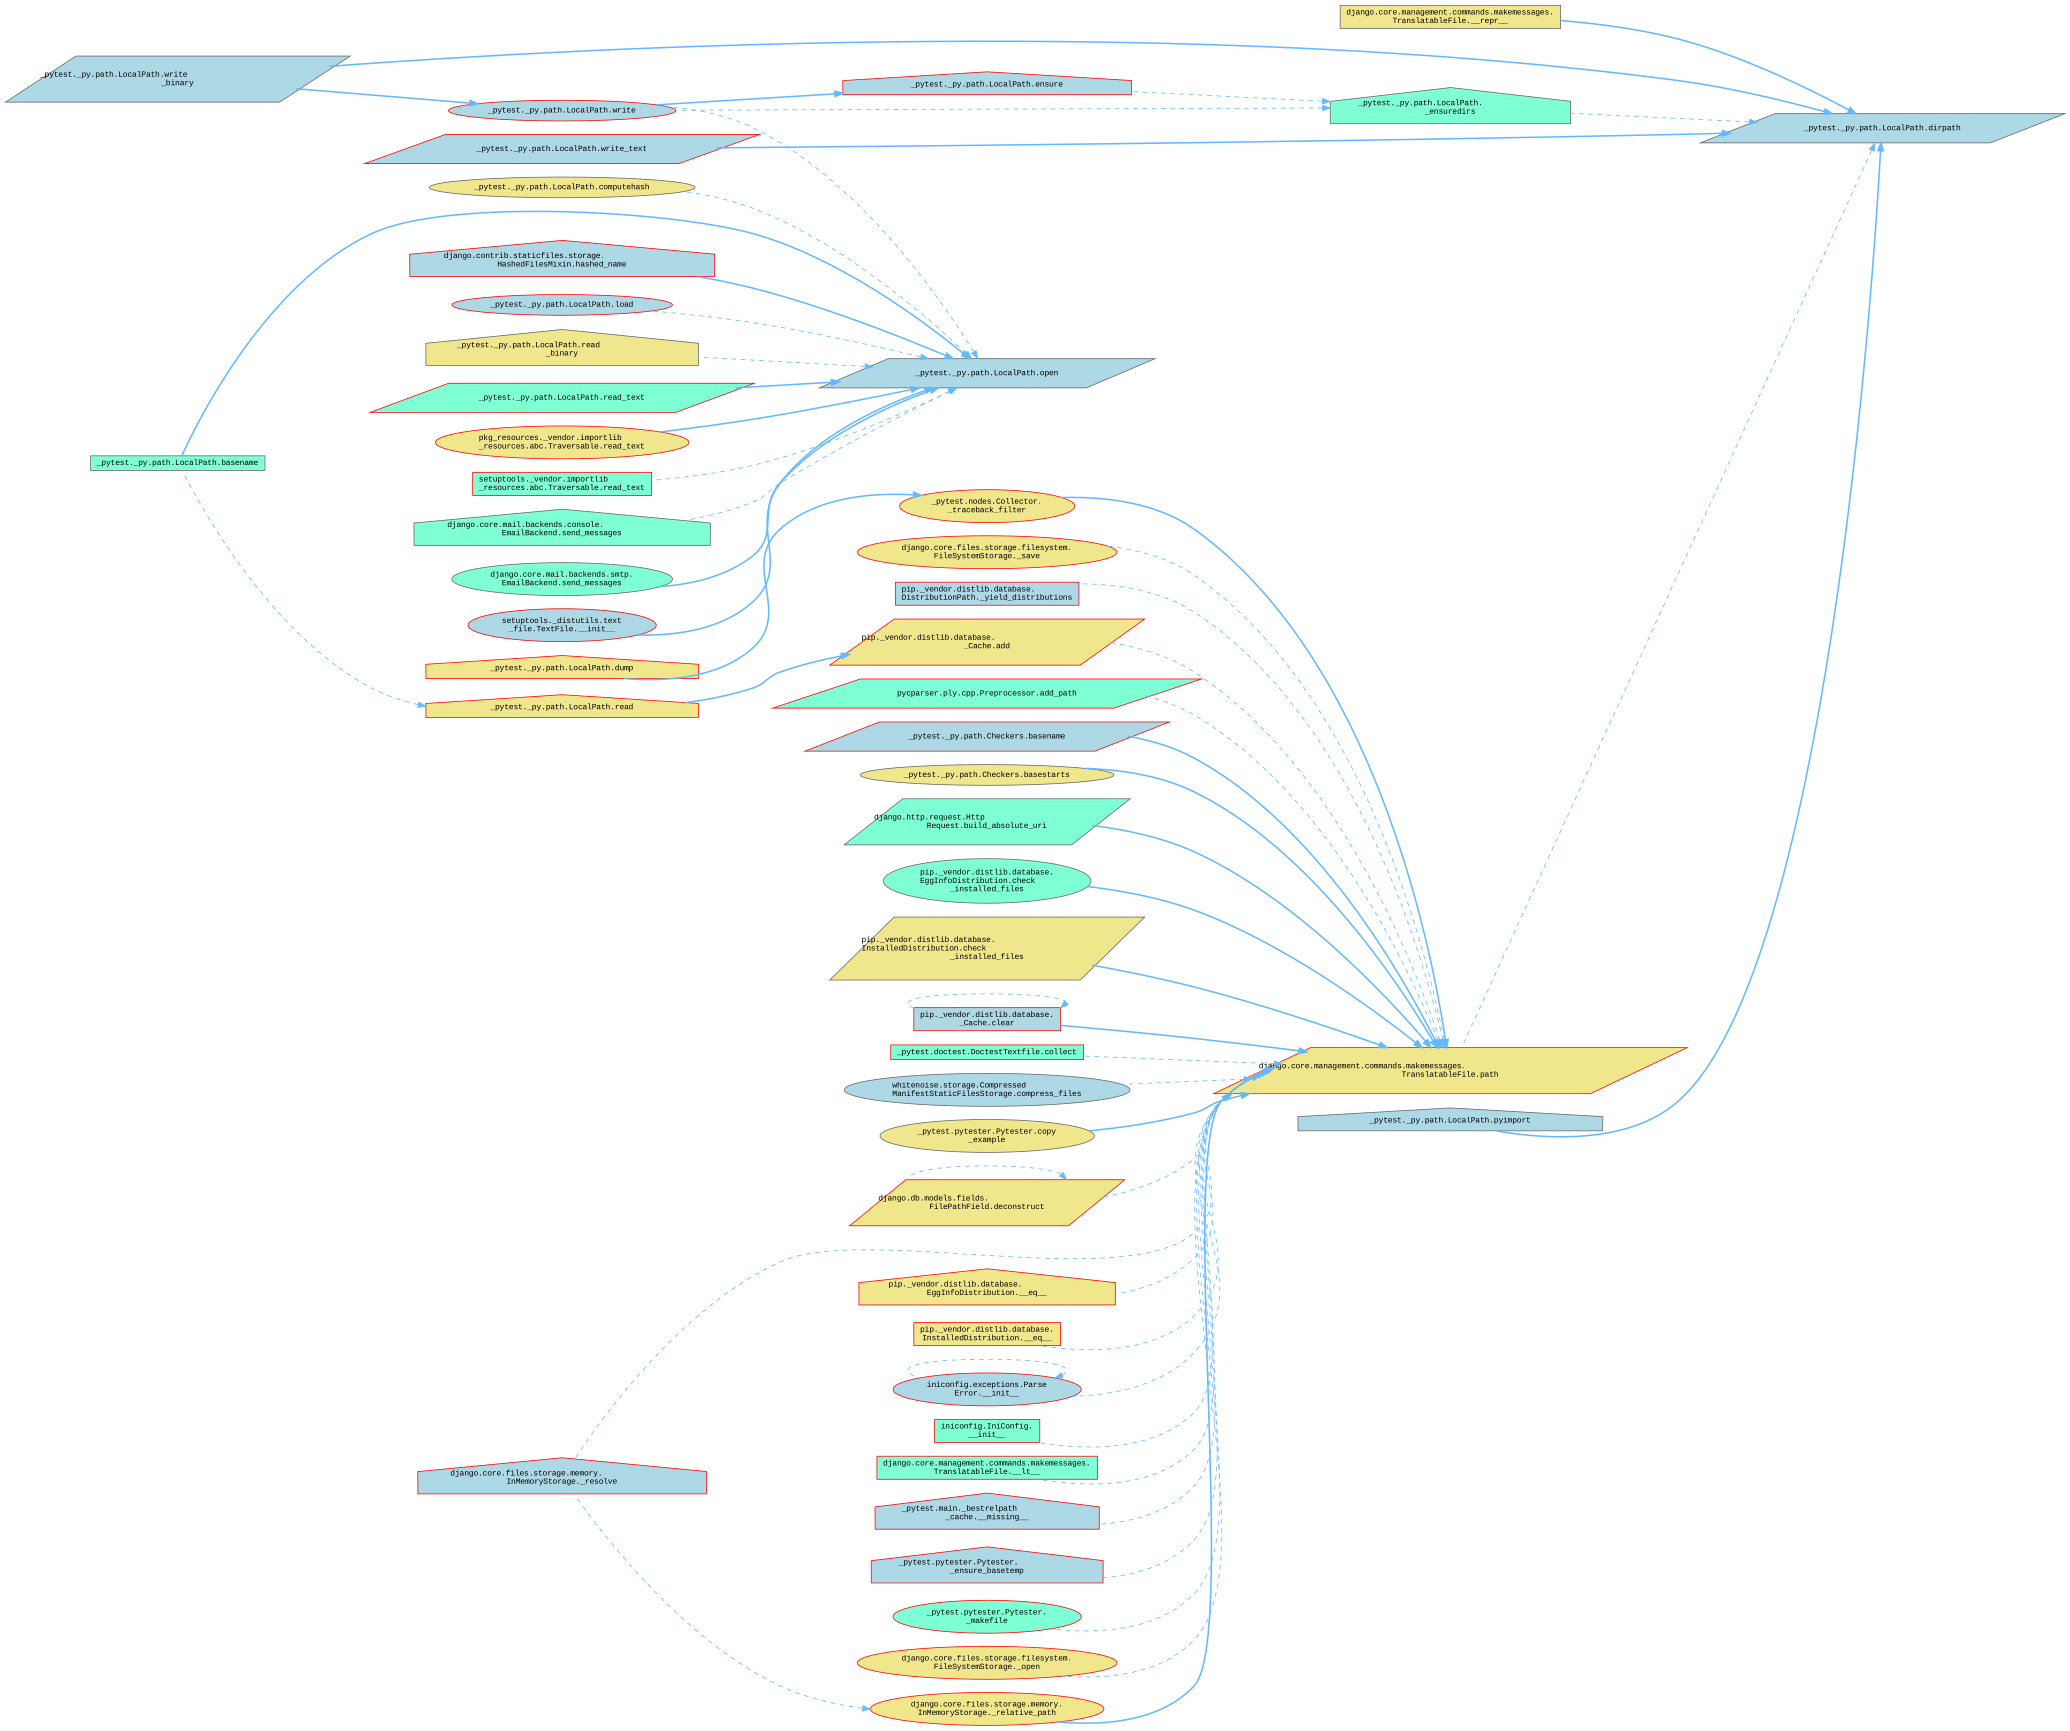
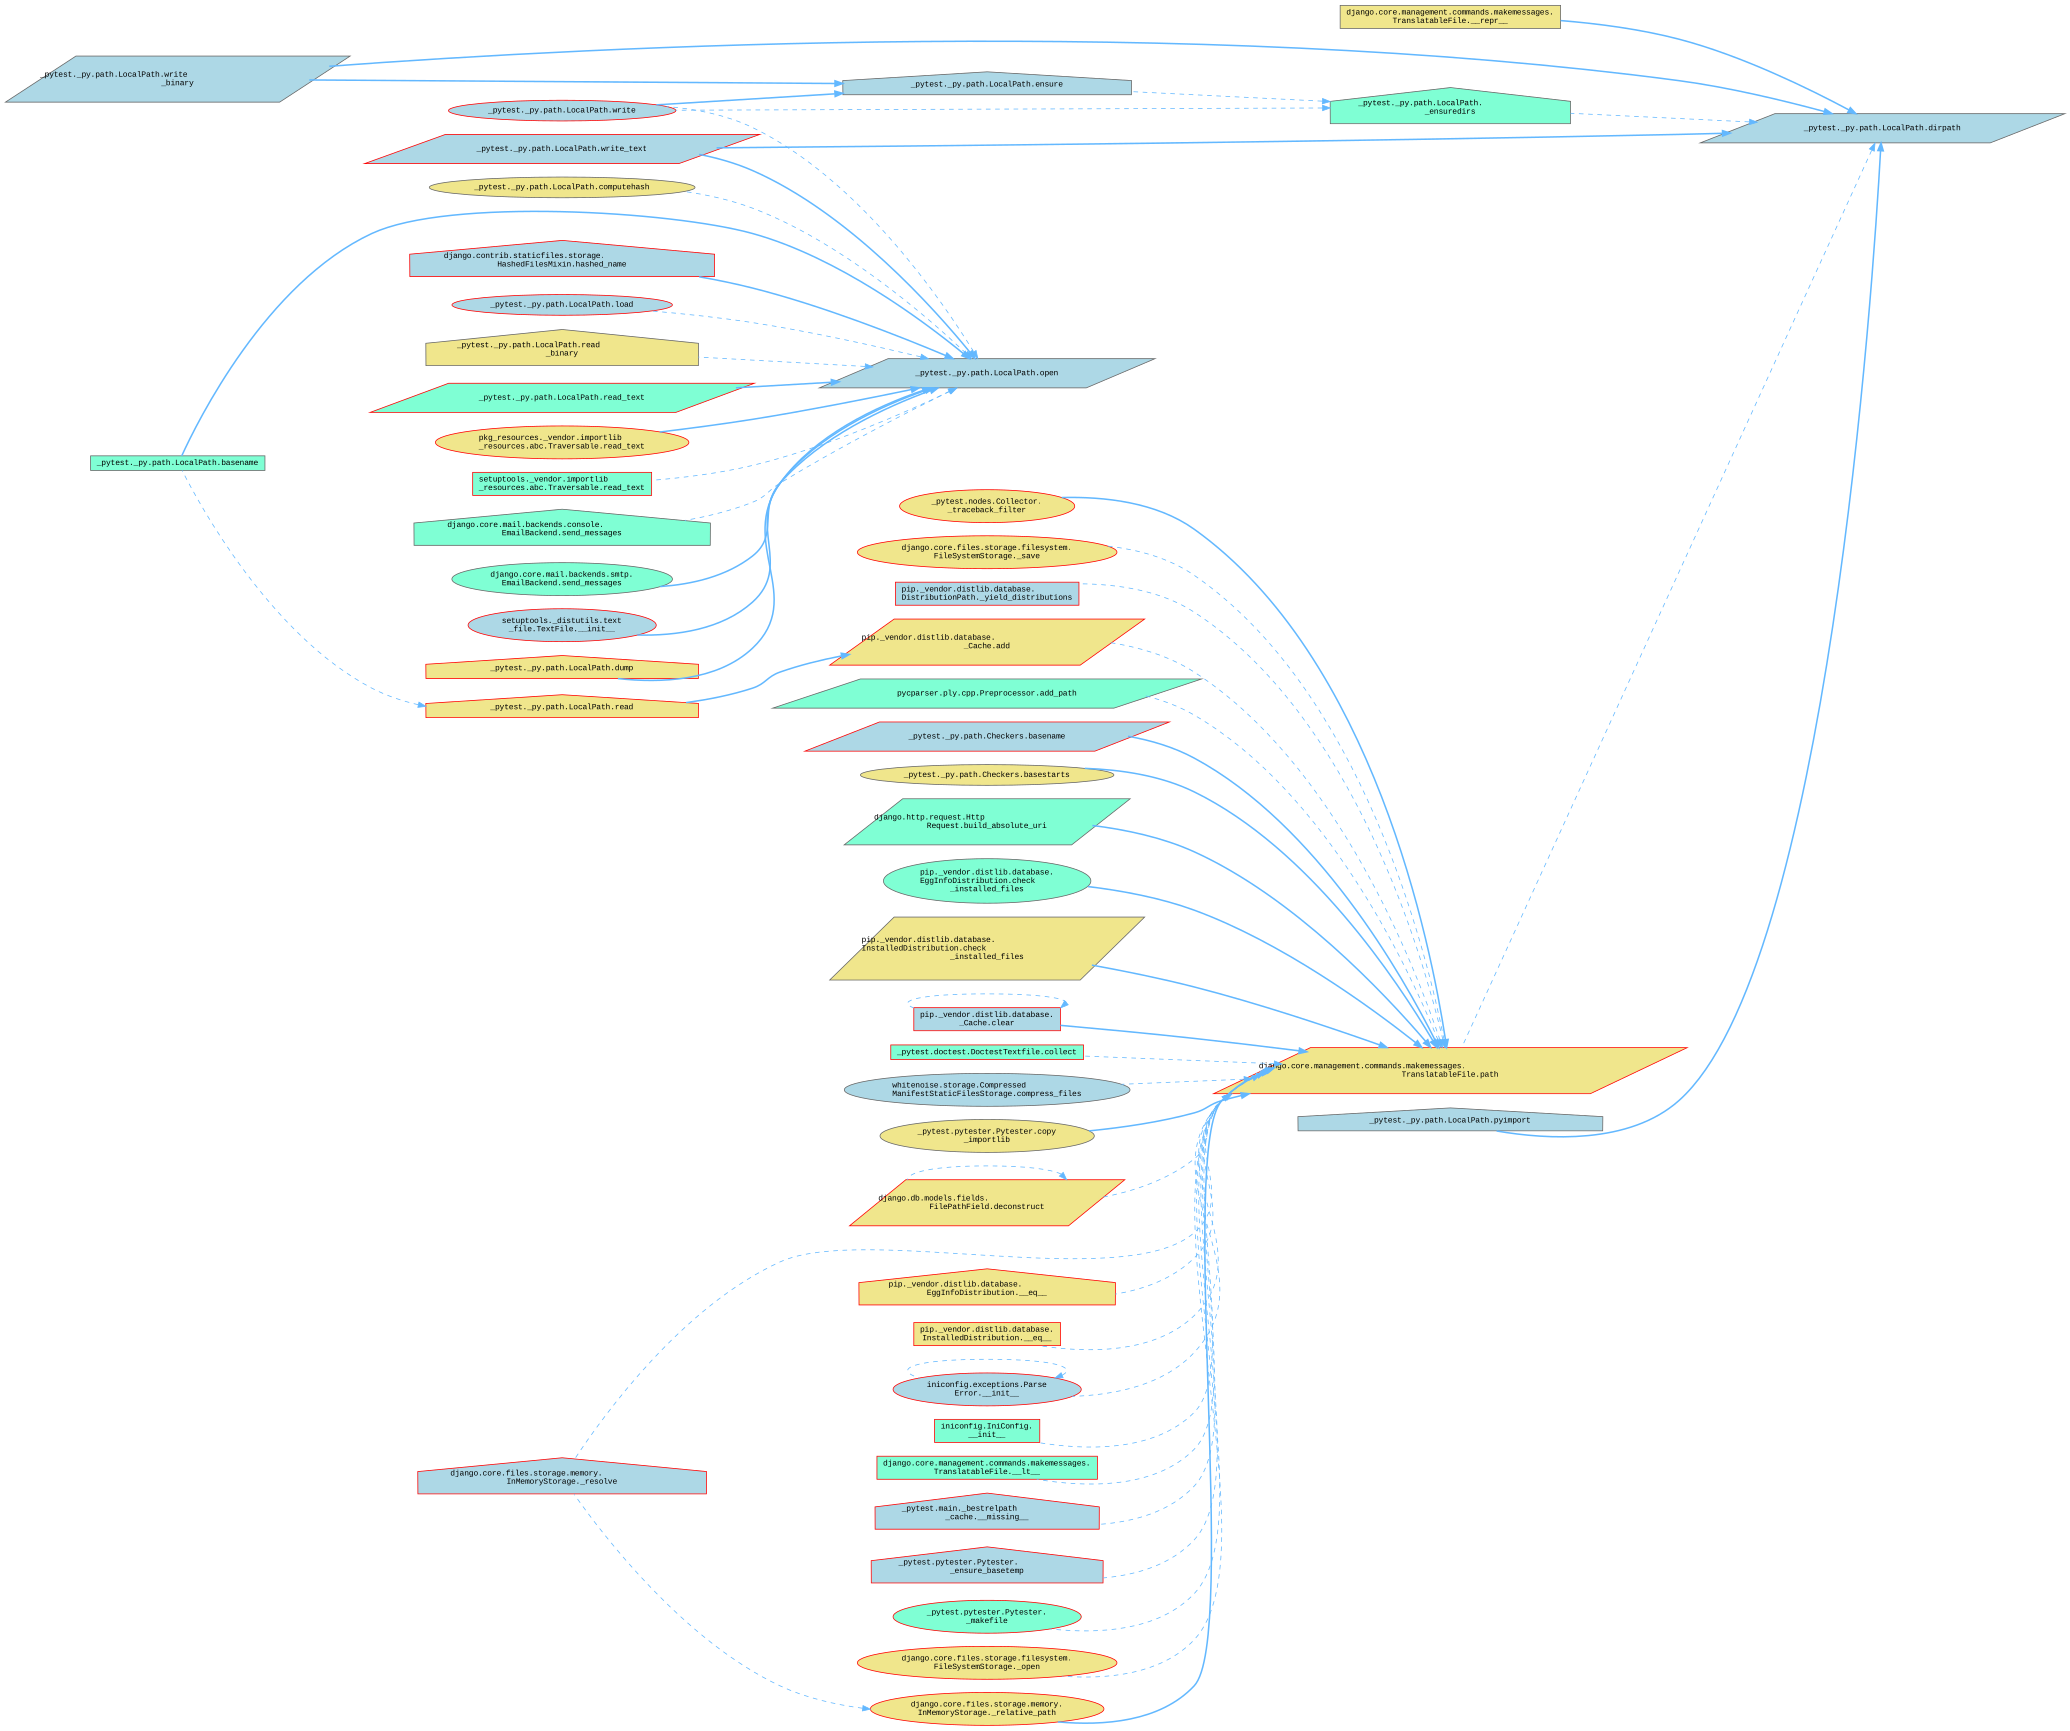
(987, 84) -> (987, 84)
(383, 96) -> (572, 82)
none -> (850, 232)
(767, 596) -> (773, 588)
(987, 694) -> (987, 694)
(987, 1136) -> (987, 1136)
